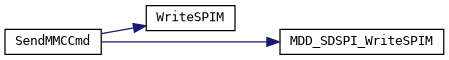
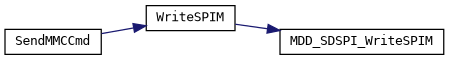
(184, 42) -> (251, 26)
